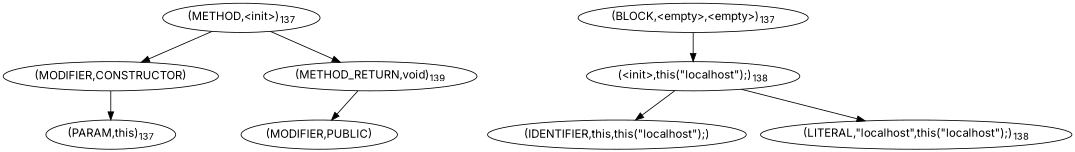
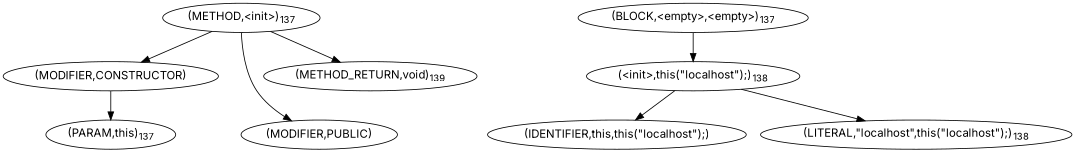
(348, 102) -> (251, 81)
